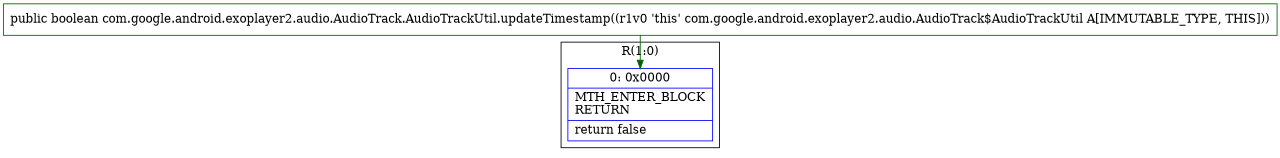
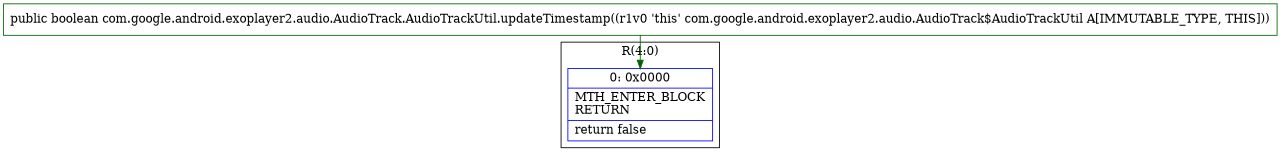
(640, 52) -> (640, 52)
